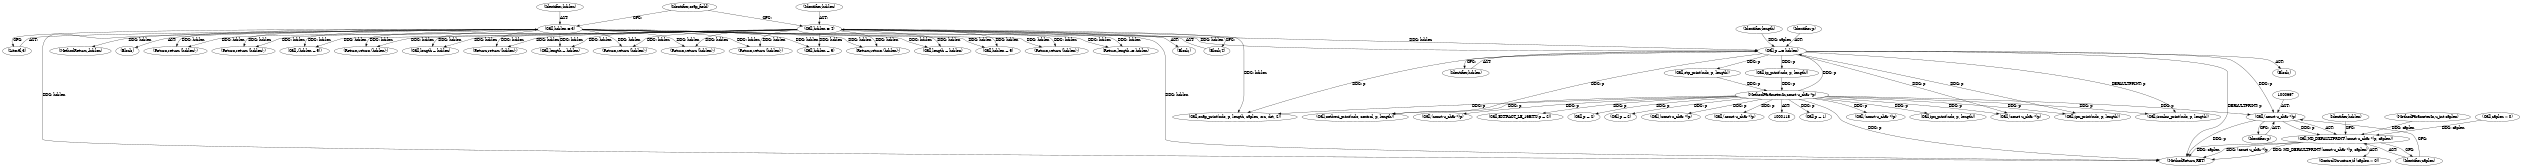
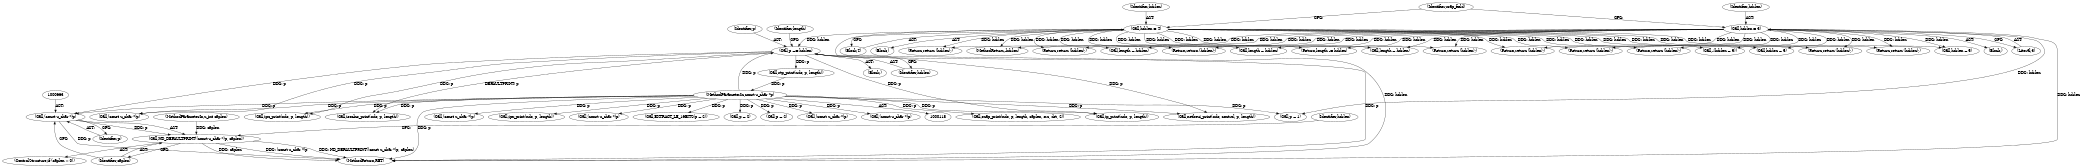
(1077, 32) -> (1040, 34)
(1198, 40) -> (1820, 93)
(1780, 40) -> (796, 40)
(1462, 60) -> none
(1782, 83) -> (923, 108)
(2286, 95) -> (56, 95)
(2245, 106) -> (1372, 106)
(2497, 117) -> none
